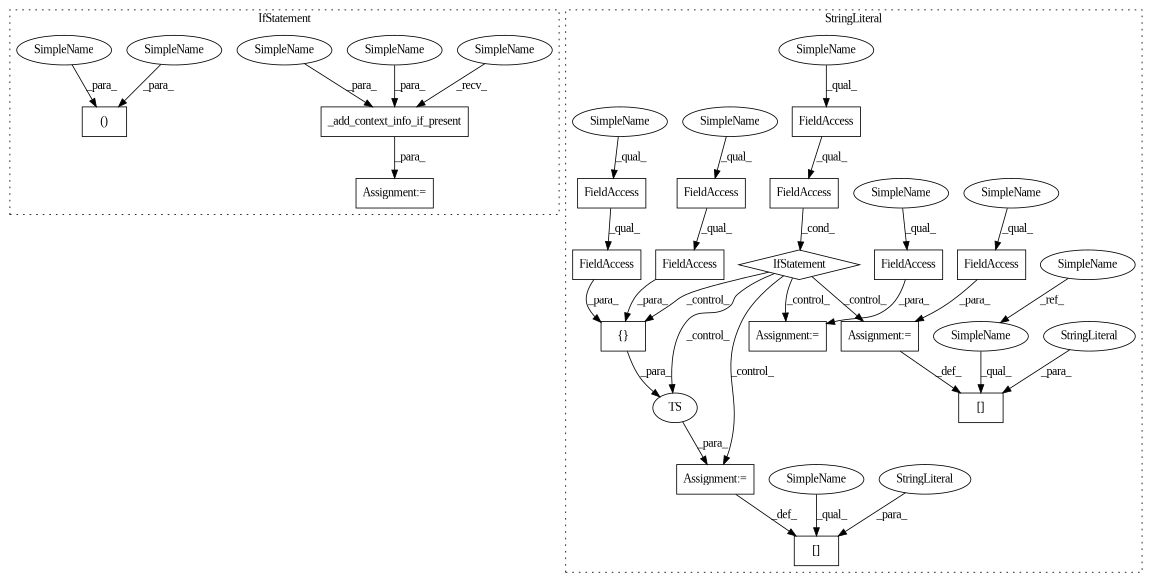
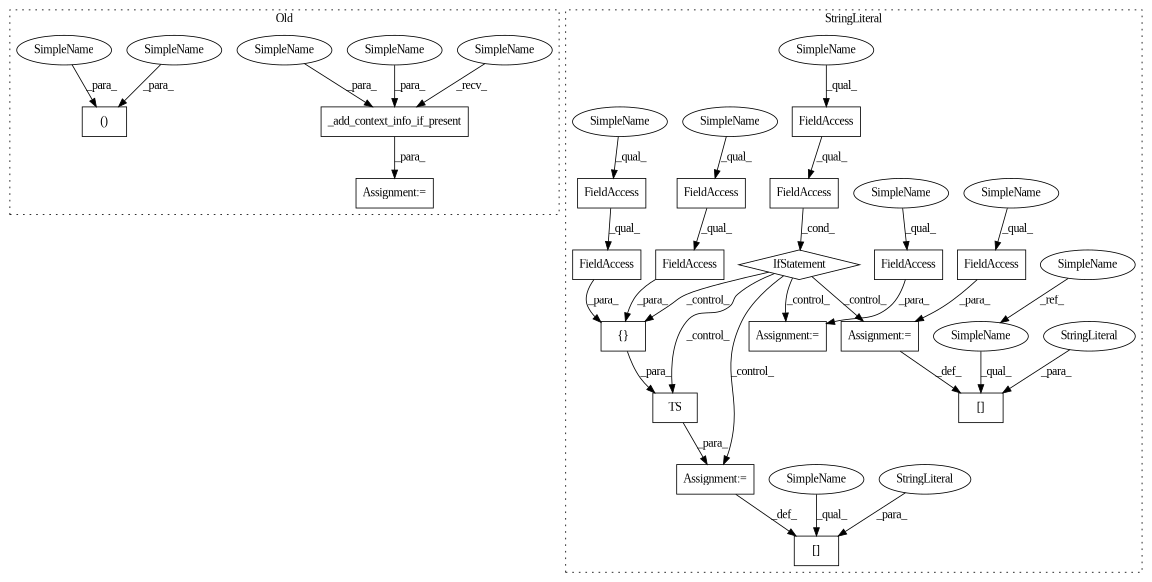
(284, 19) -> (284, 19)
(675, 408) -> (675, 408)
